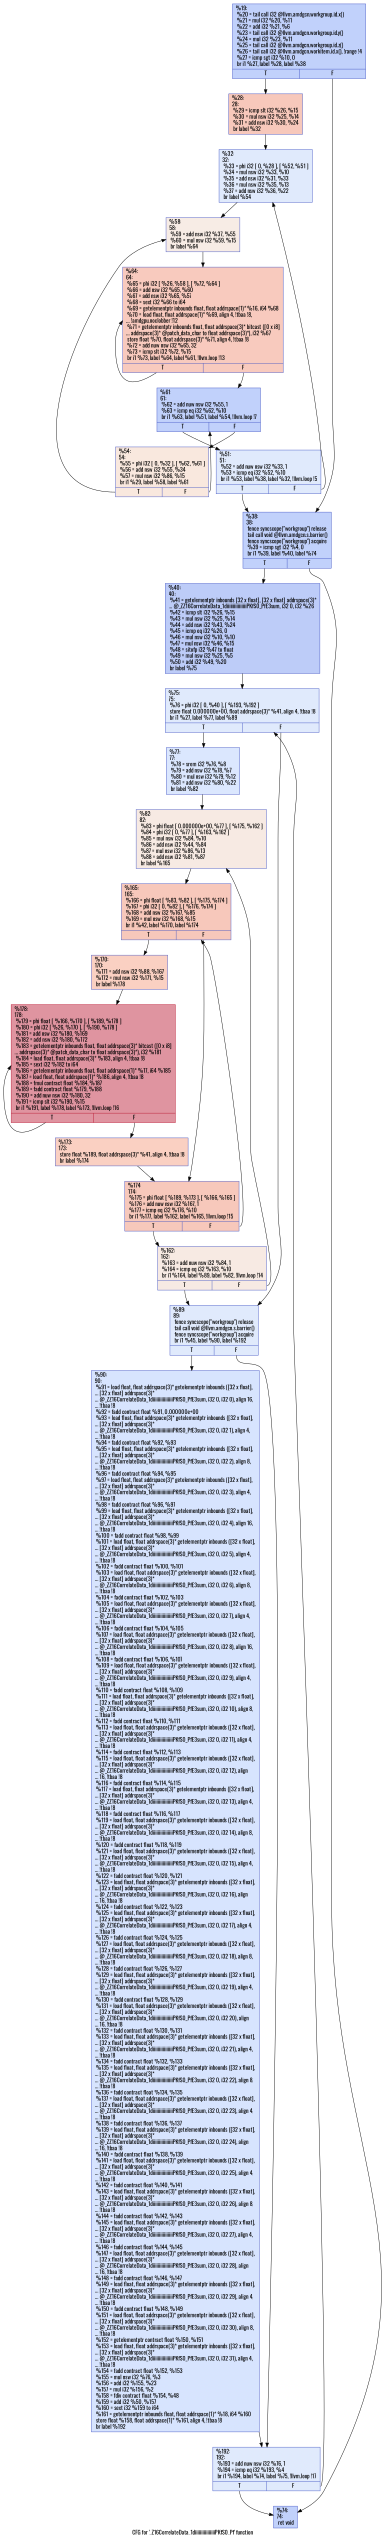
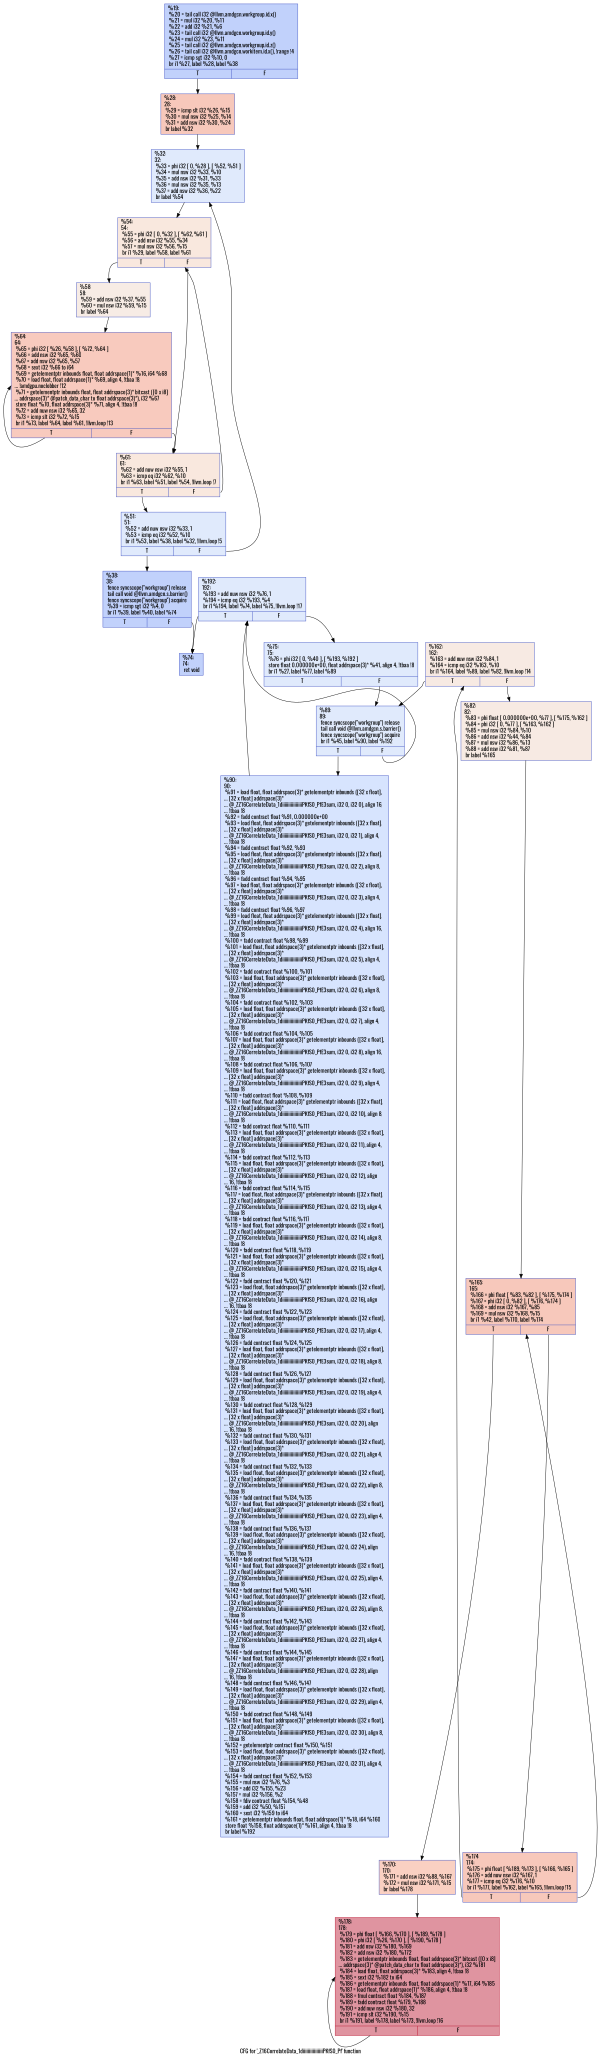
(231, 209) -> (182, 208)
(332, 295) -> none
(209, 410) -> (168, 475)
(152, 476) -> (154, 247)
(243, 628) -> none
(203, 771) -> none
(122, 1152) -> none
